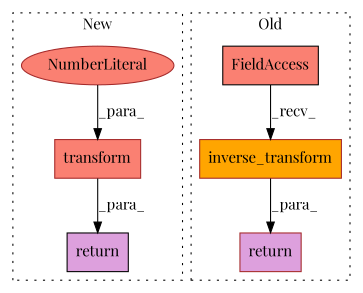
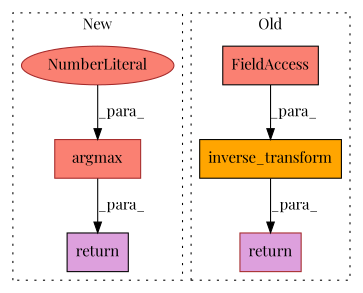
(294, 112) -> (294, 112)
(98, 159) -> (98, 159)
(271, 159) -> (271, 159)
